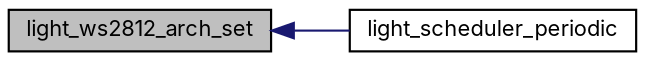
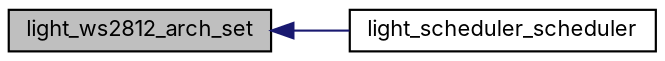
(493, 31) -> (503, 31)
